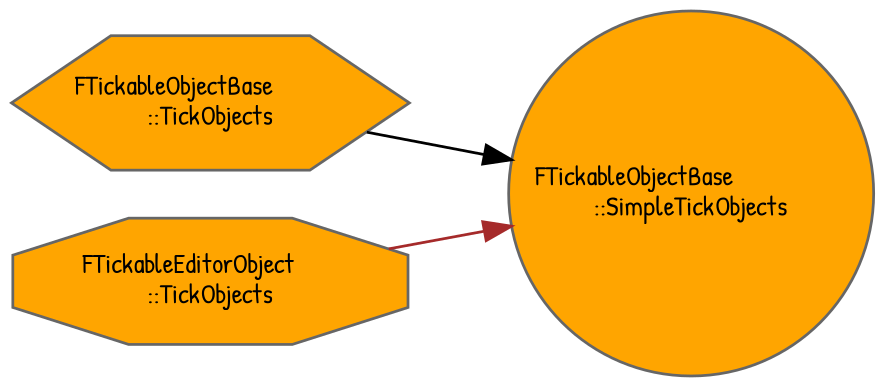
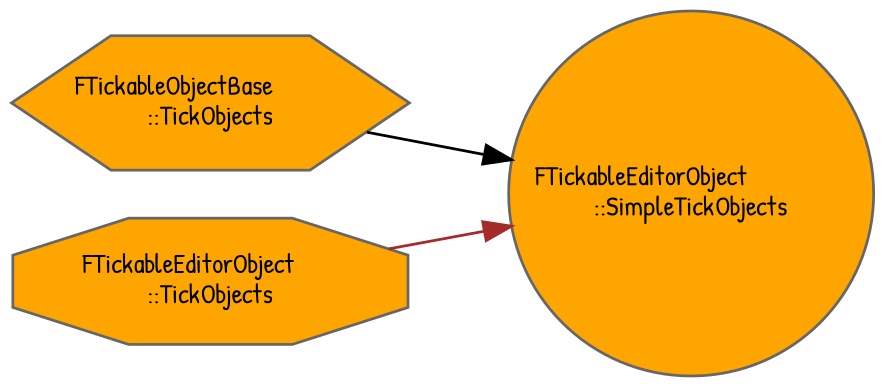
(691, 193) -> (691, 193)
